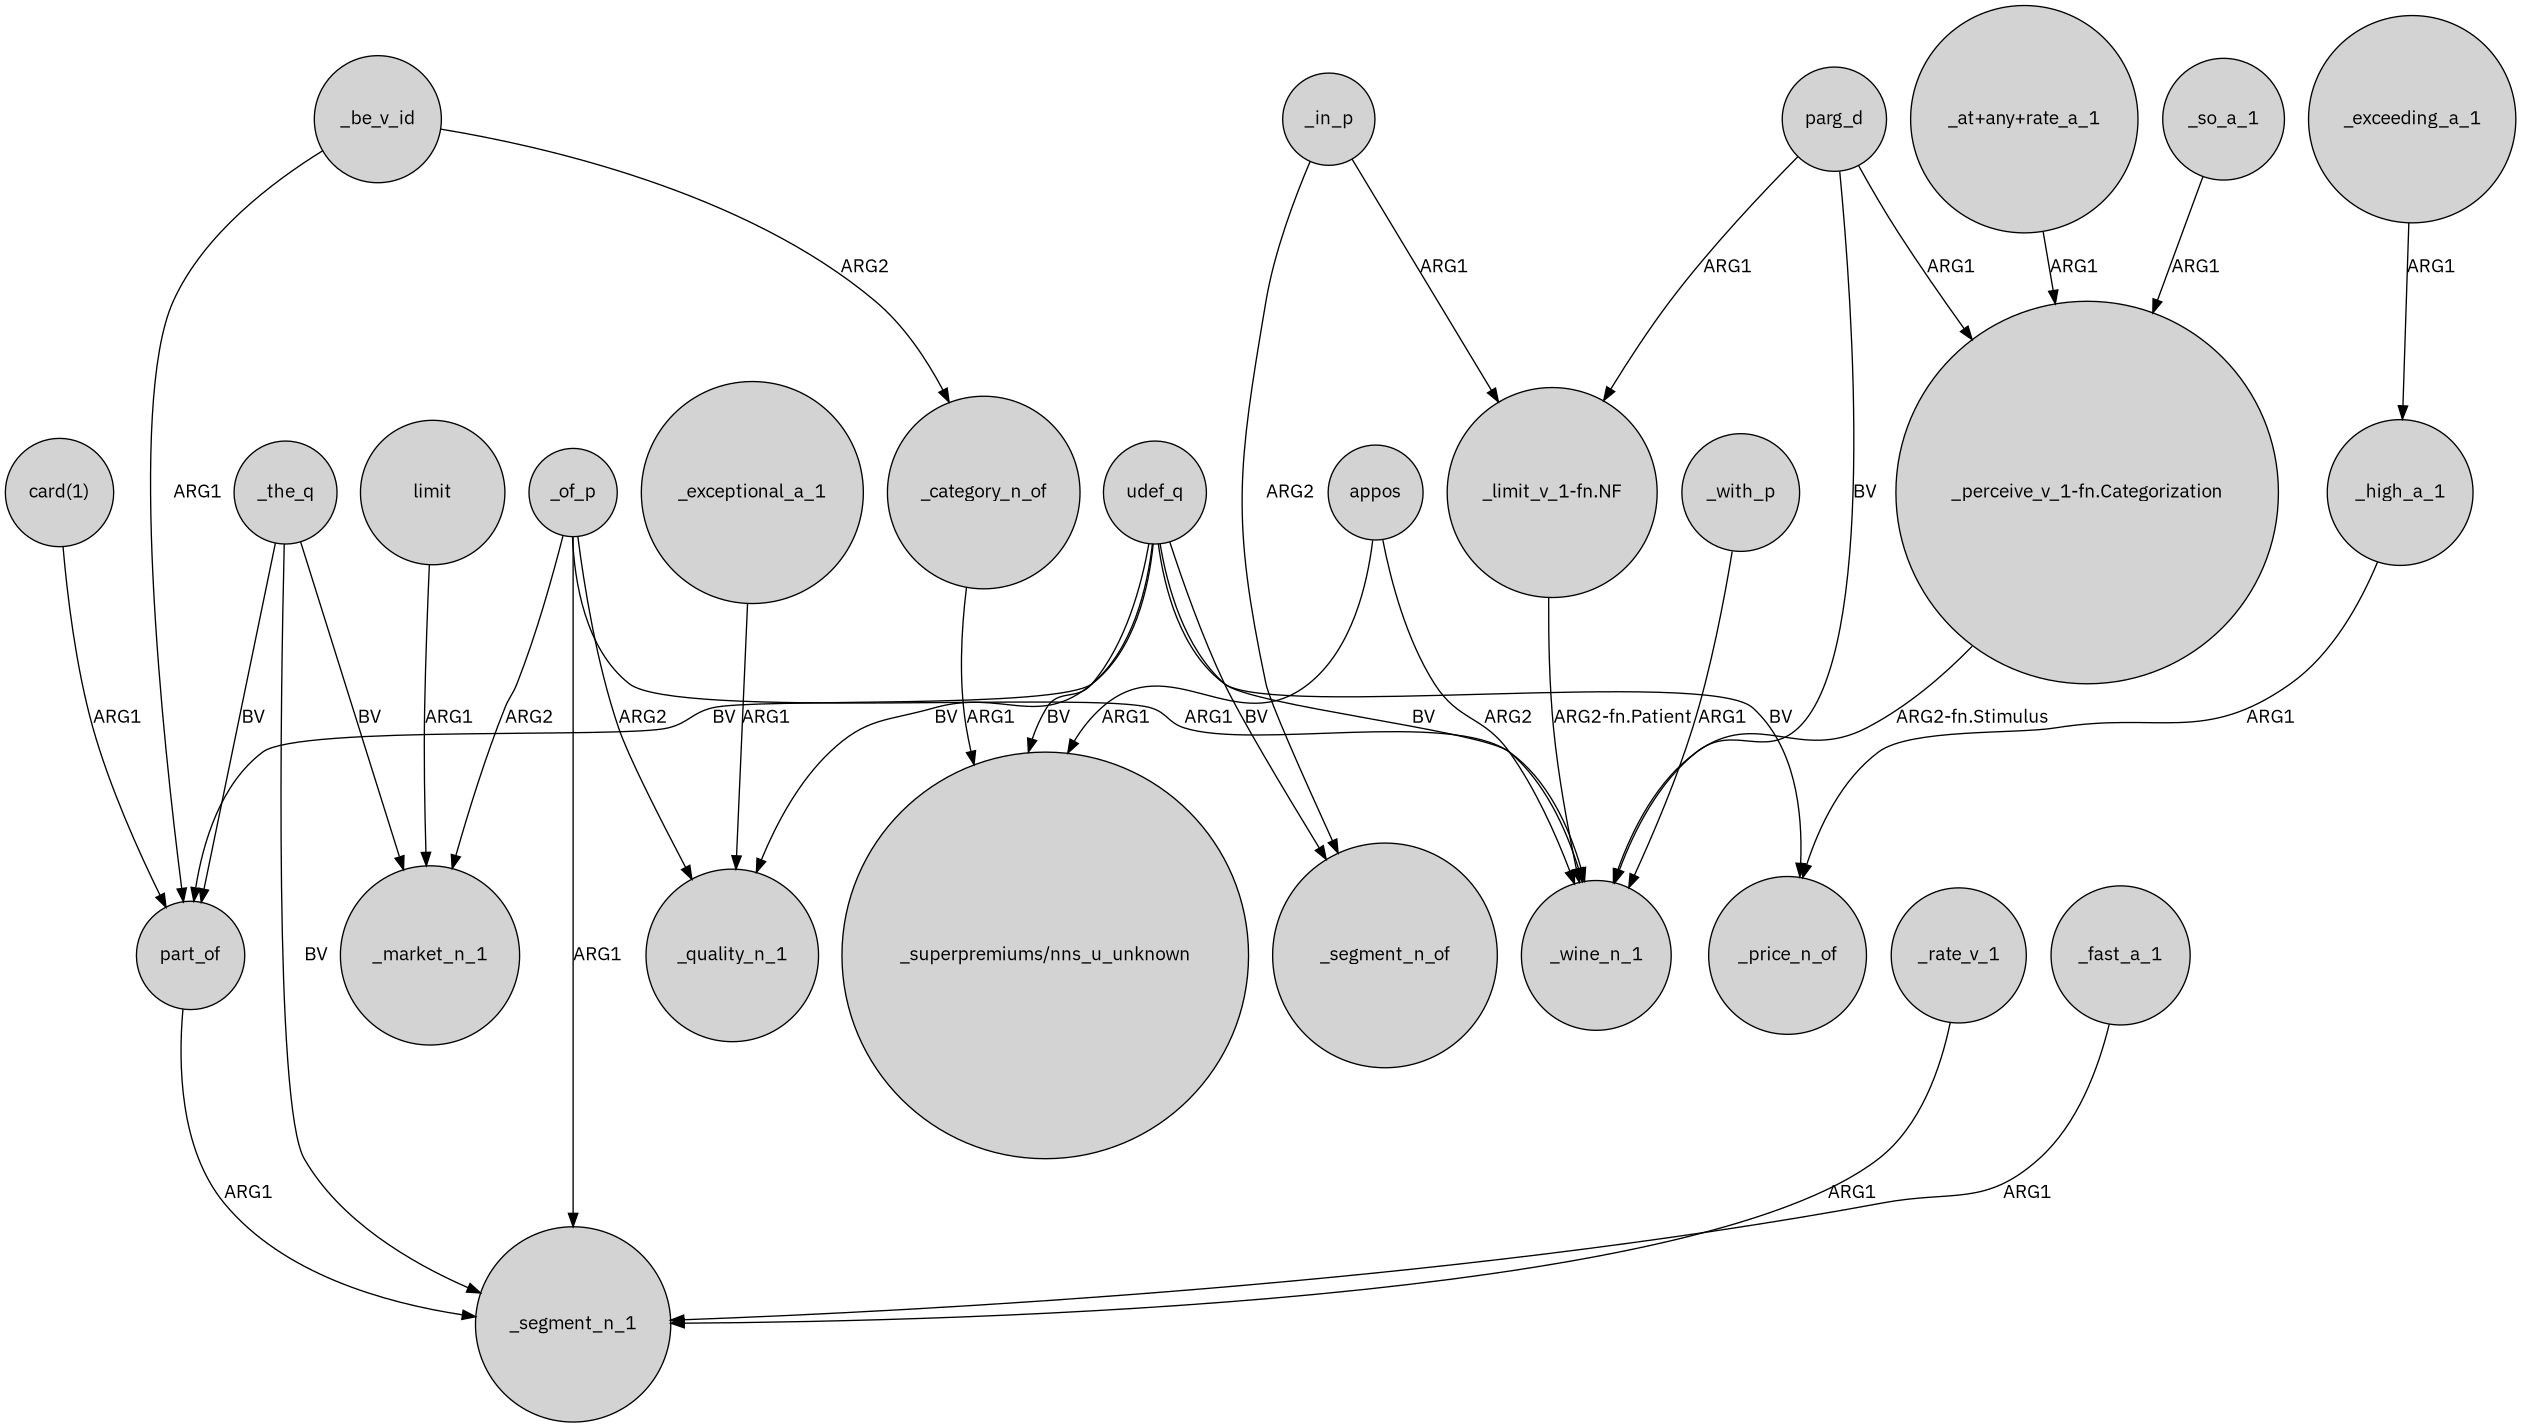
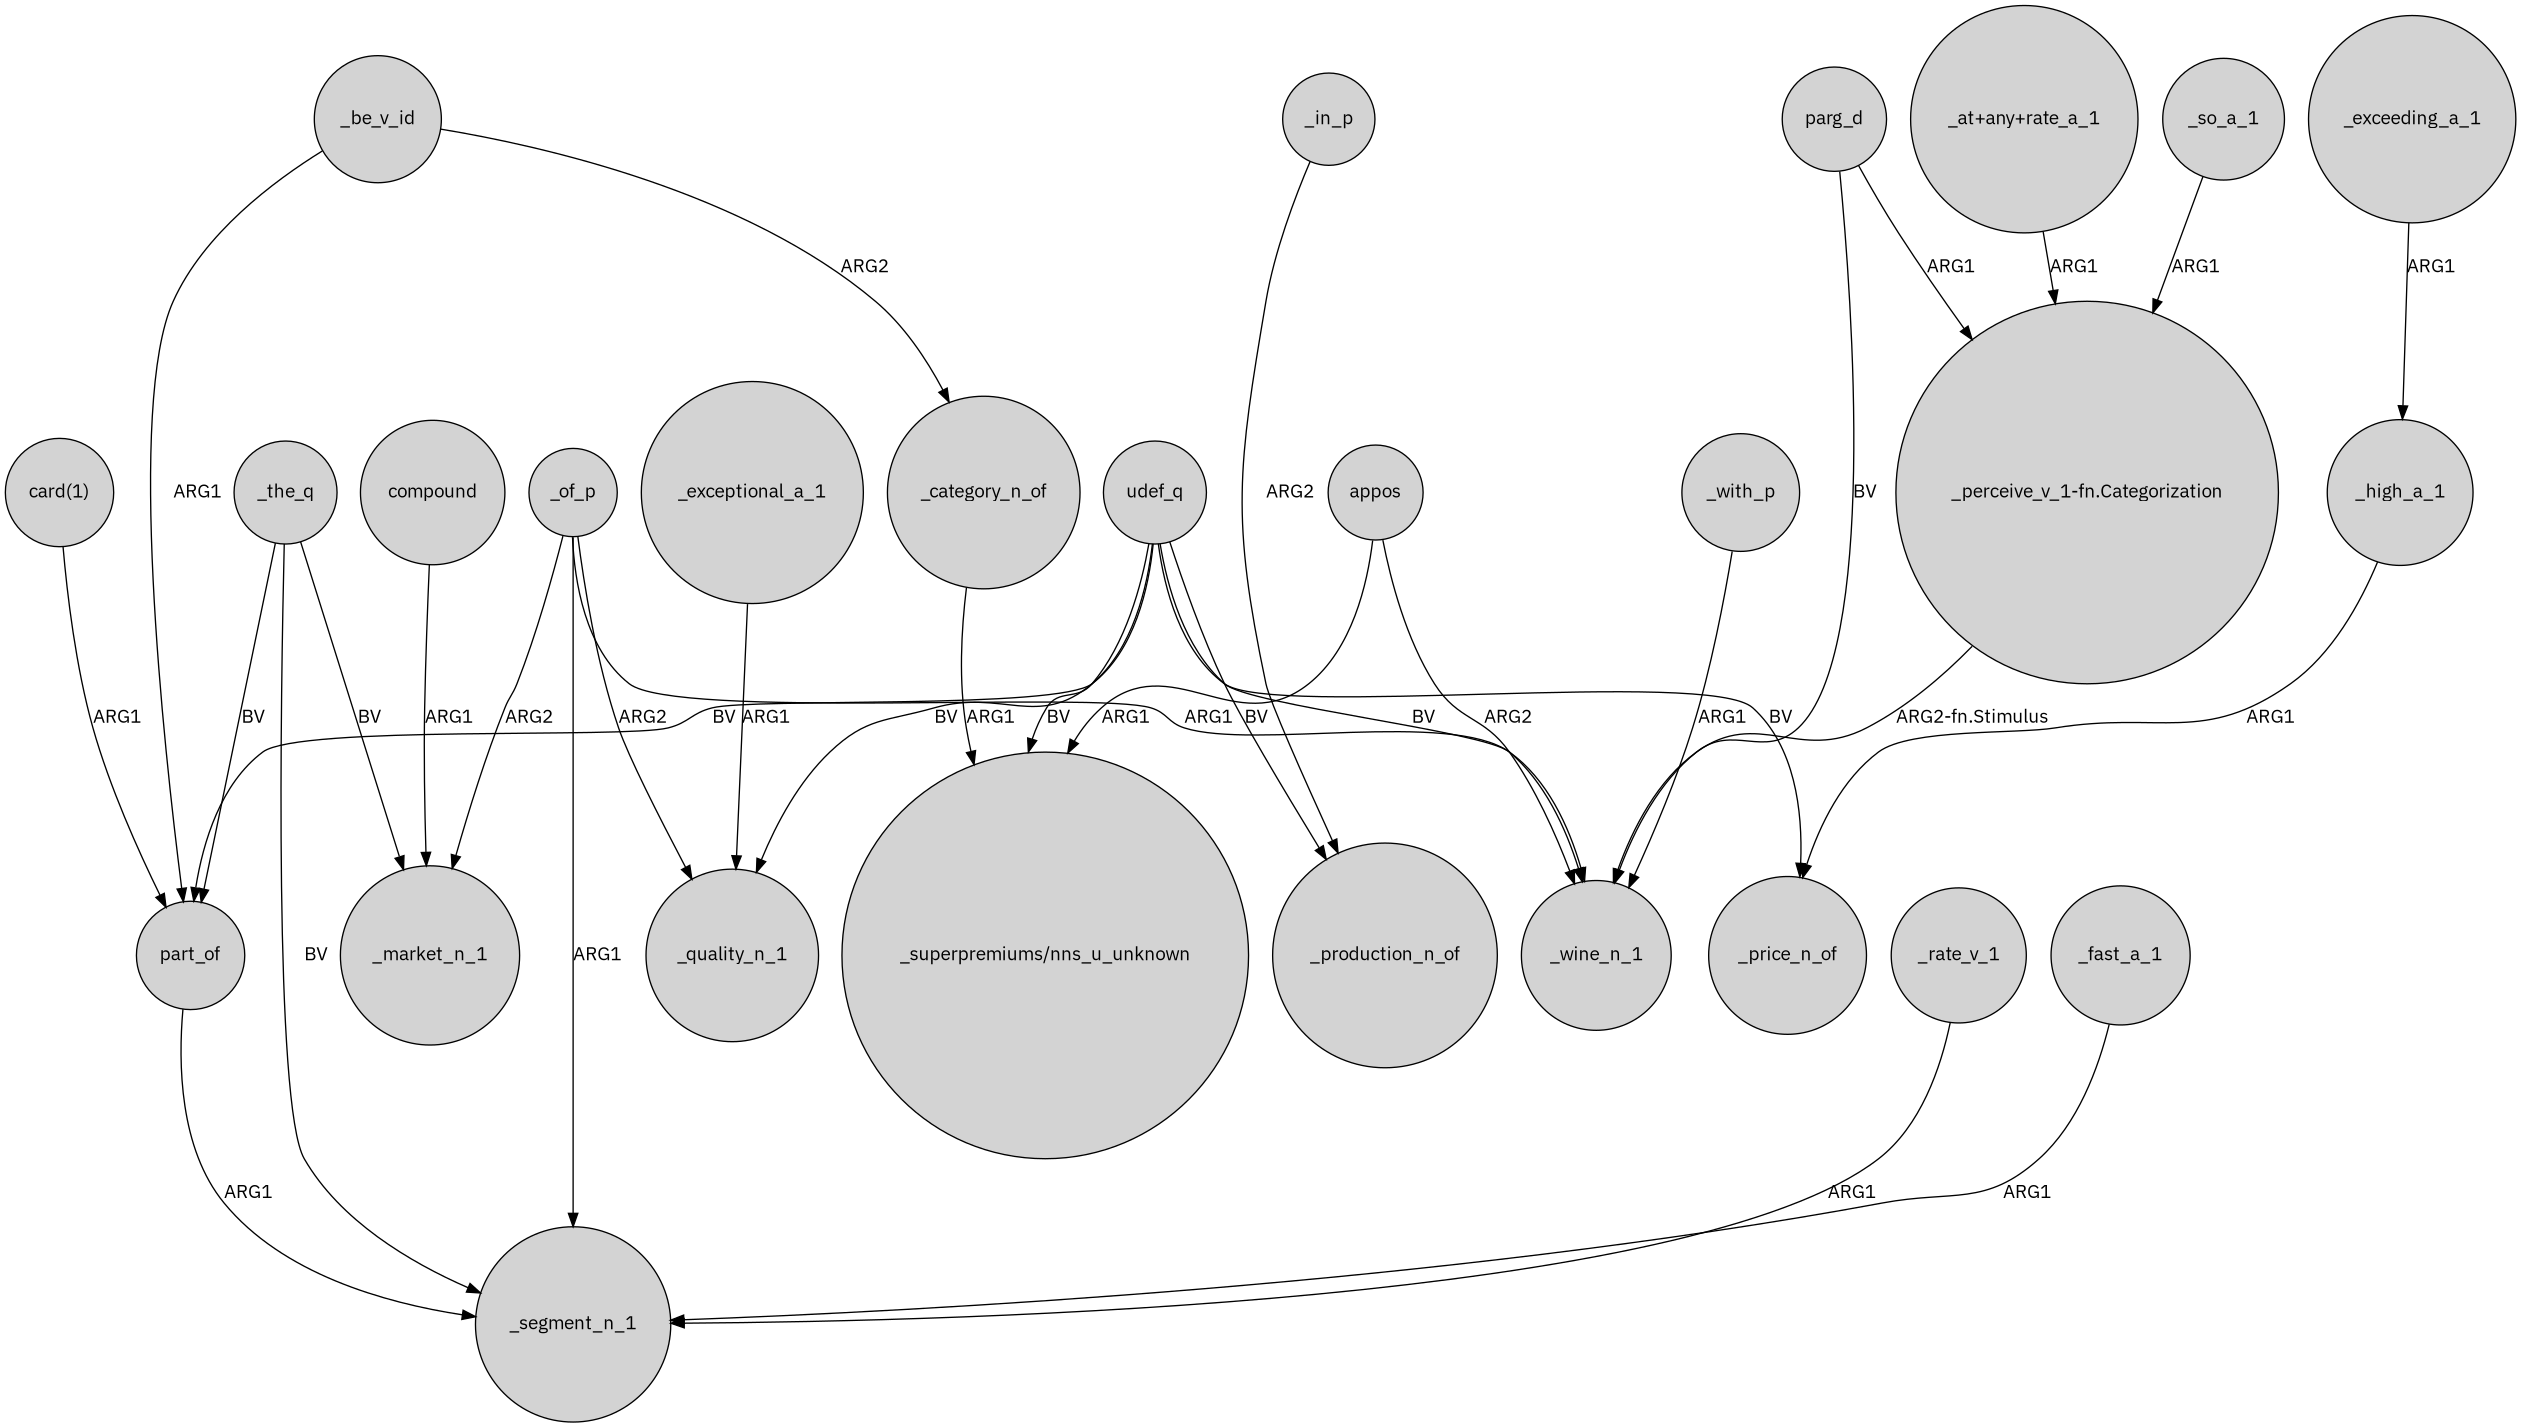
(433, 493) -> (433, 493)
(1552, 493) -> none
(1385, 955) -> (1385, 955)
